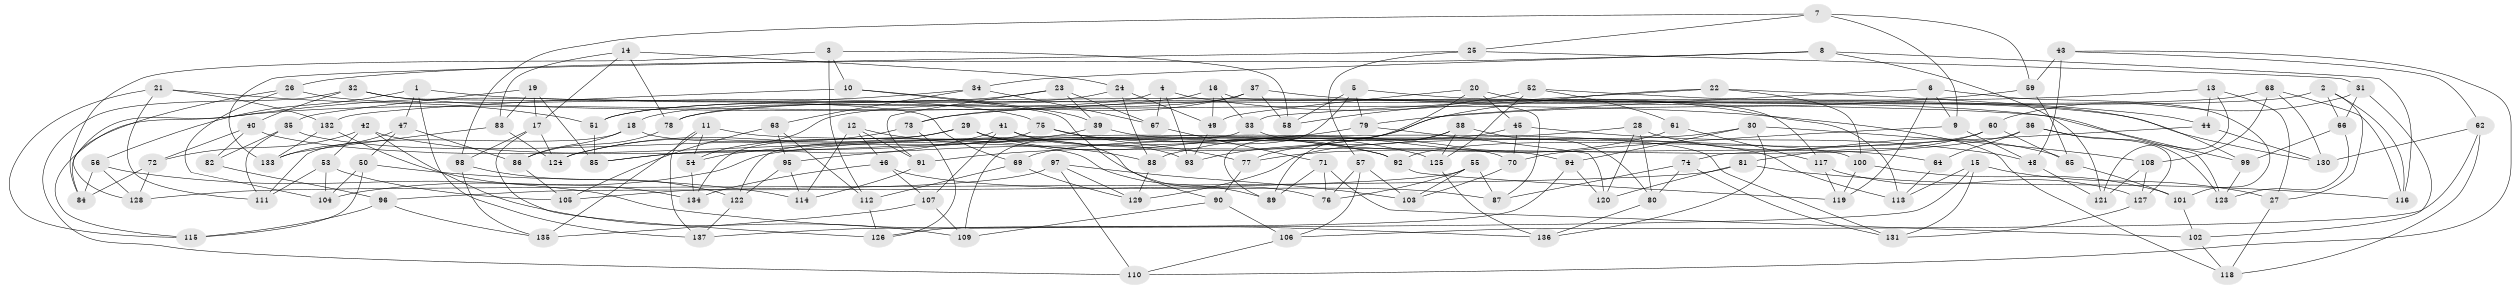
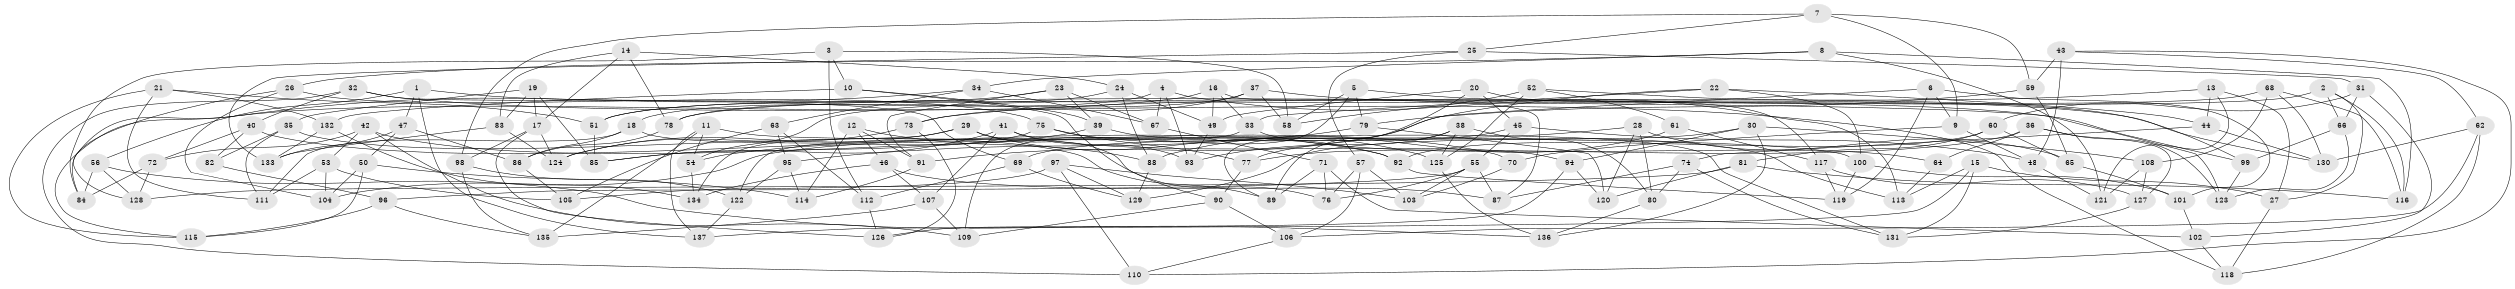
(1515, 148) -> (1497, 144)
